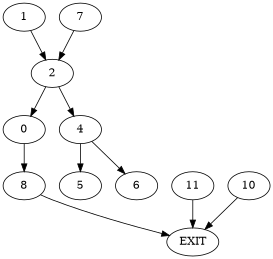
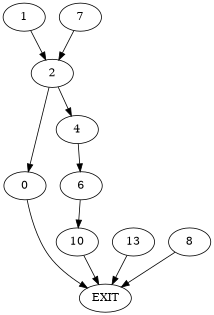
(24, 154) -> (44, 248)
(80, 186) -> none
(193, 186) -> (133, 242)
none -> (80, 210)
